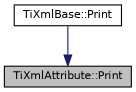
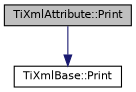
(68, 40) -> (68, 40)
